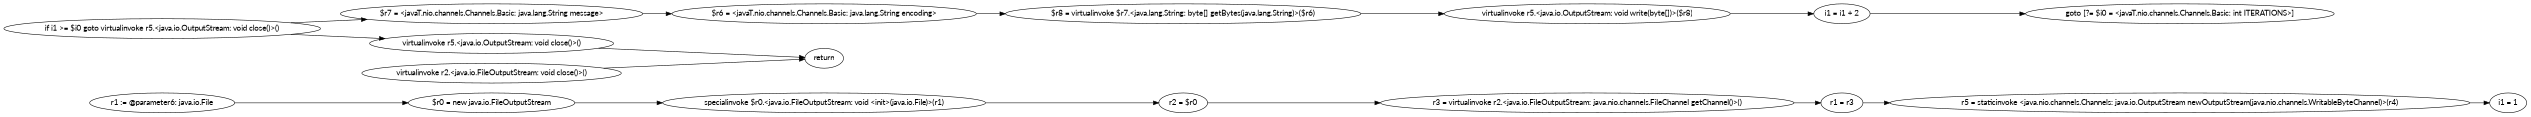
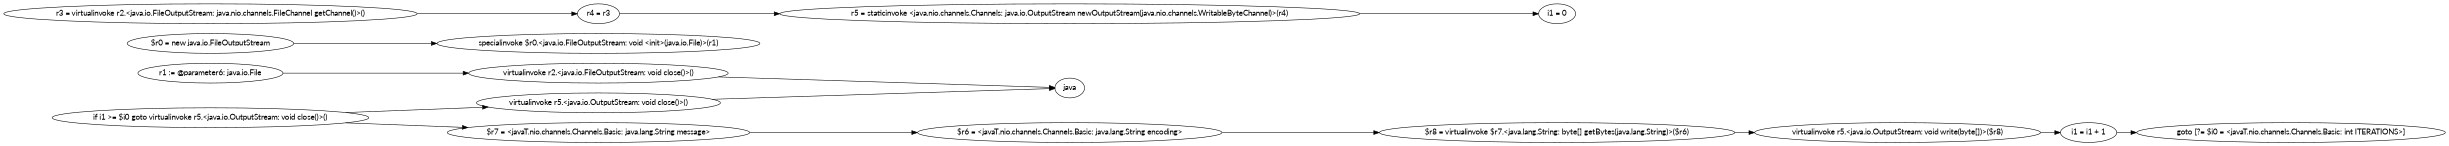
(1842, 14) -> (2089, 133)
(824, 58) -> (1070, 88)
(319, 103) -> (373, 73)
(1183, 103) -> none
(1842, 103) -> (598, 14)
(2508, 103) -> (1557, 14)
